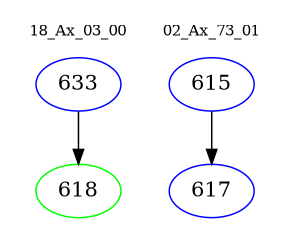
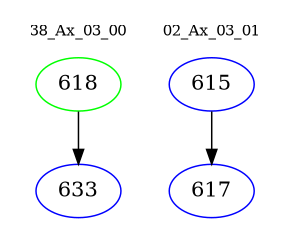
(78, 32) -> (78, 32)
(212, 32) -> (212, 32)
(78, 130) -> (78, 130)
